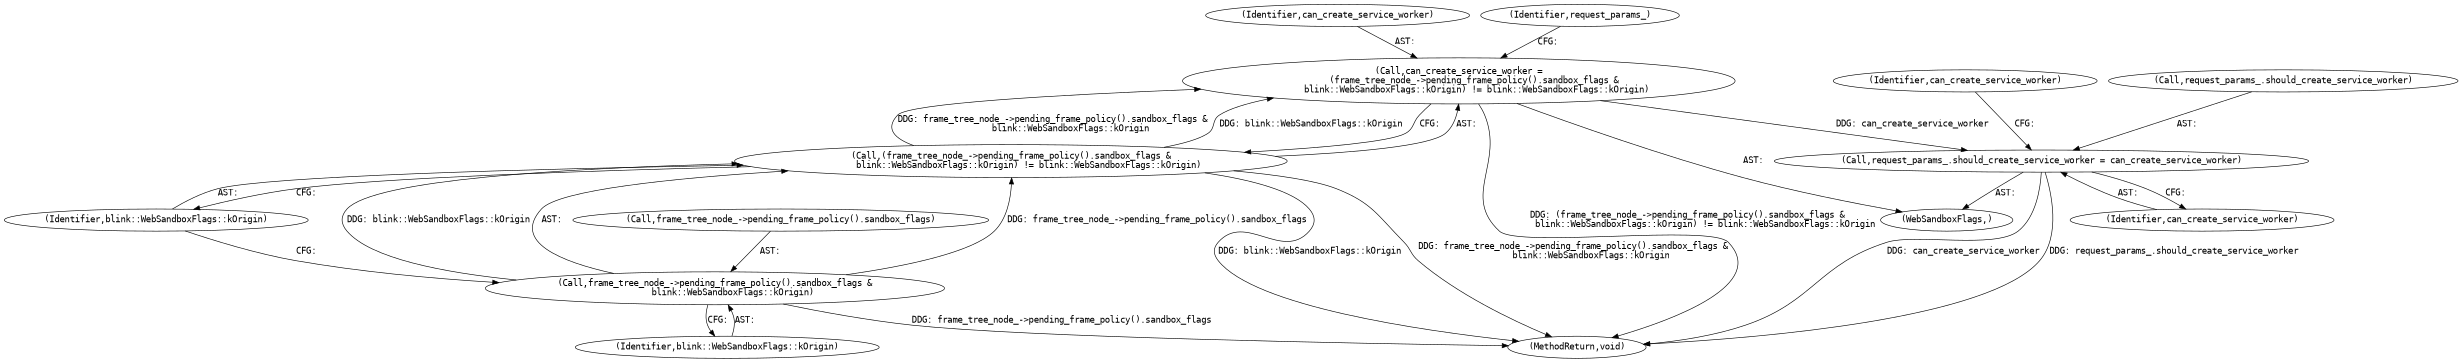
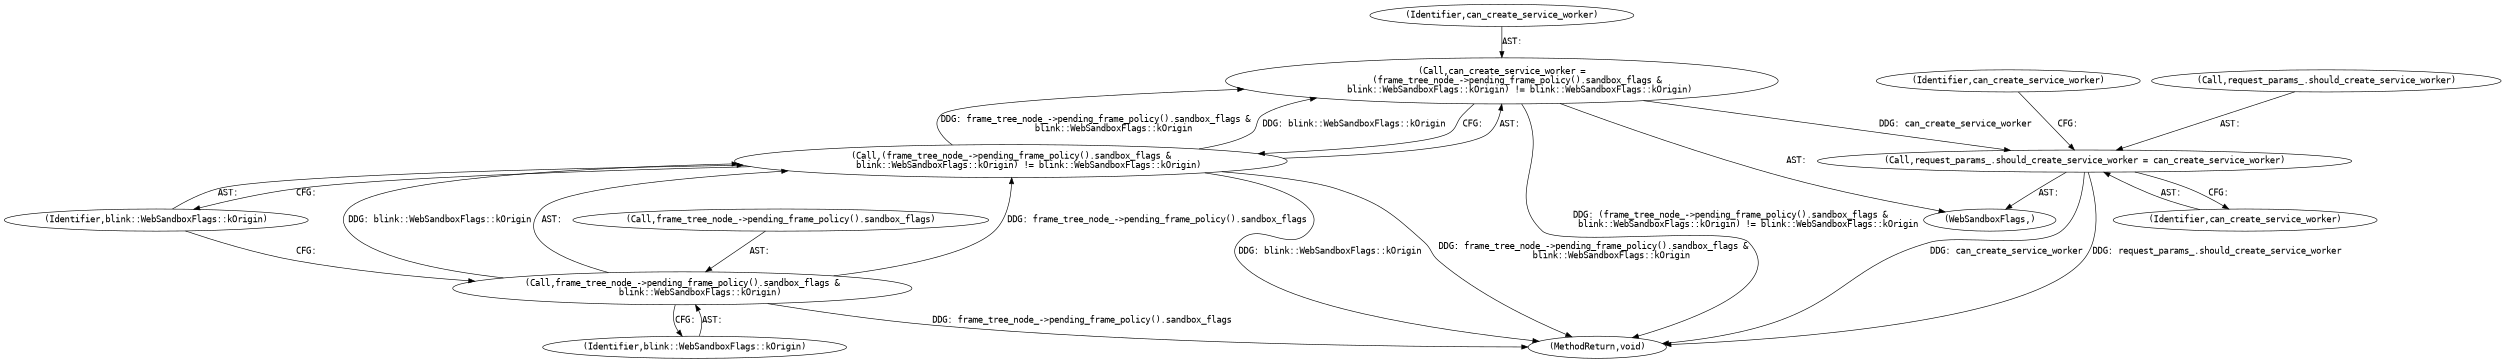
(1580, 15) -> none
